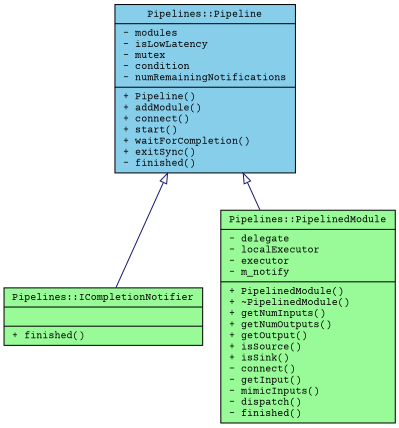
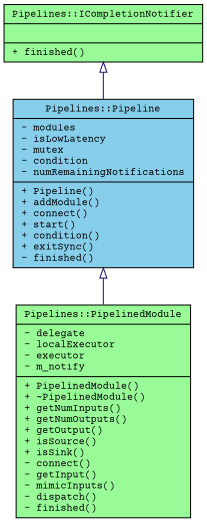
(187, 141) -> (61, 235)
(140, 235) -> (103, 86)
